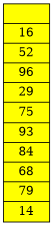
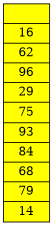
(27, 53) -> (27, 53)
